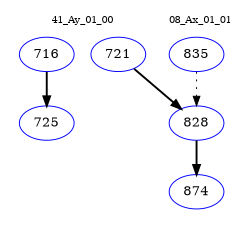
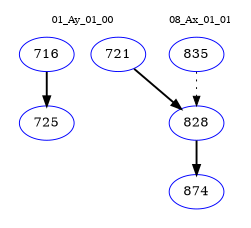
(83, 21) -> (83, 21)
